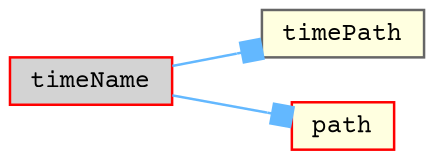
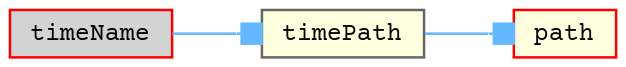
(220, 104) -> (457, 34)
